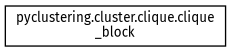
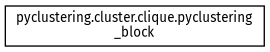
(115, 26) -> (135, 26)
